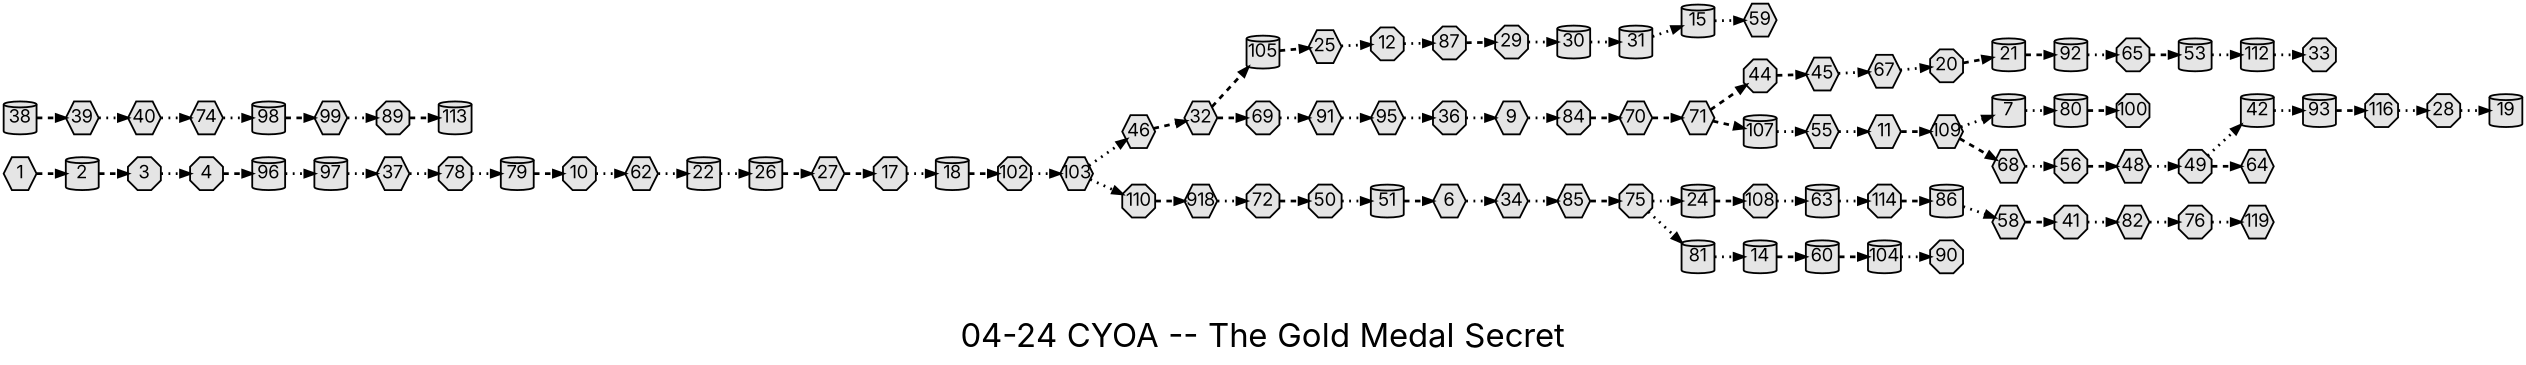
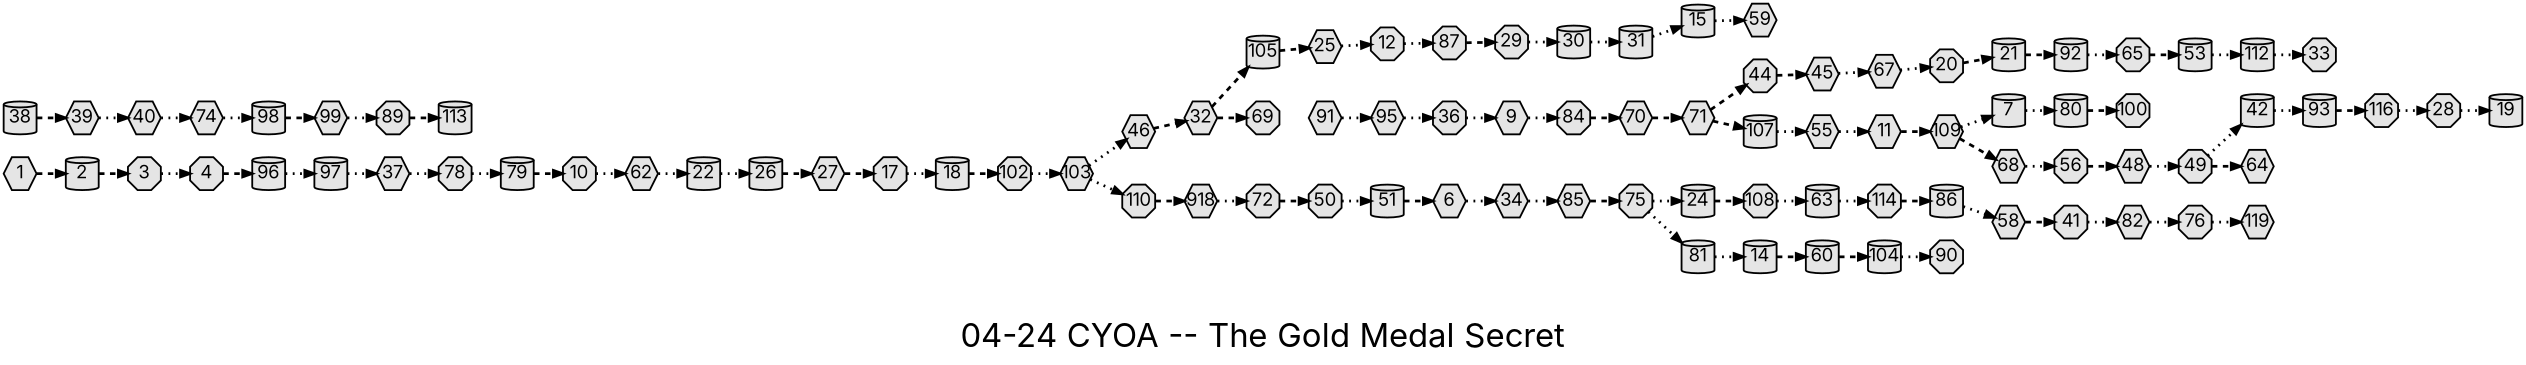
(1289, 118) -> none
